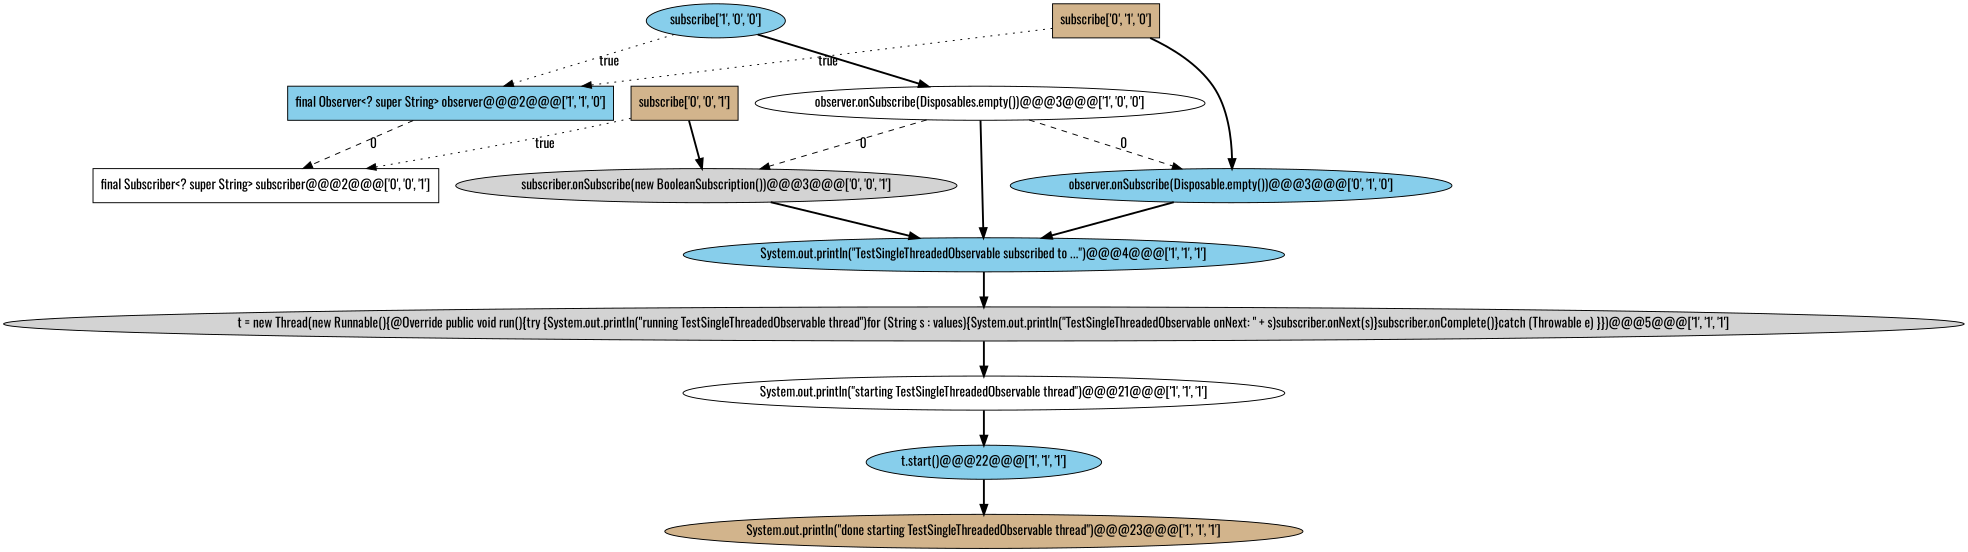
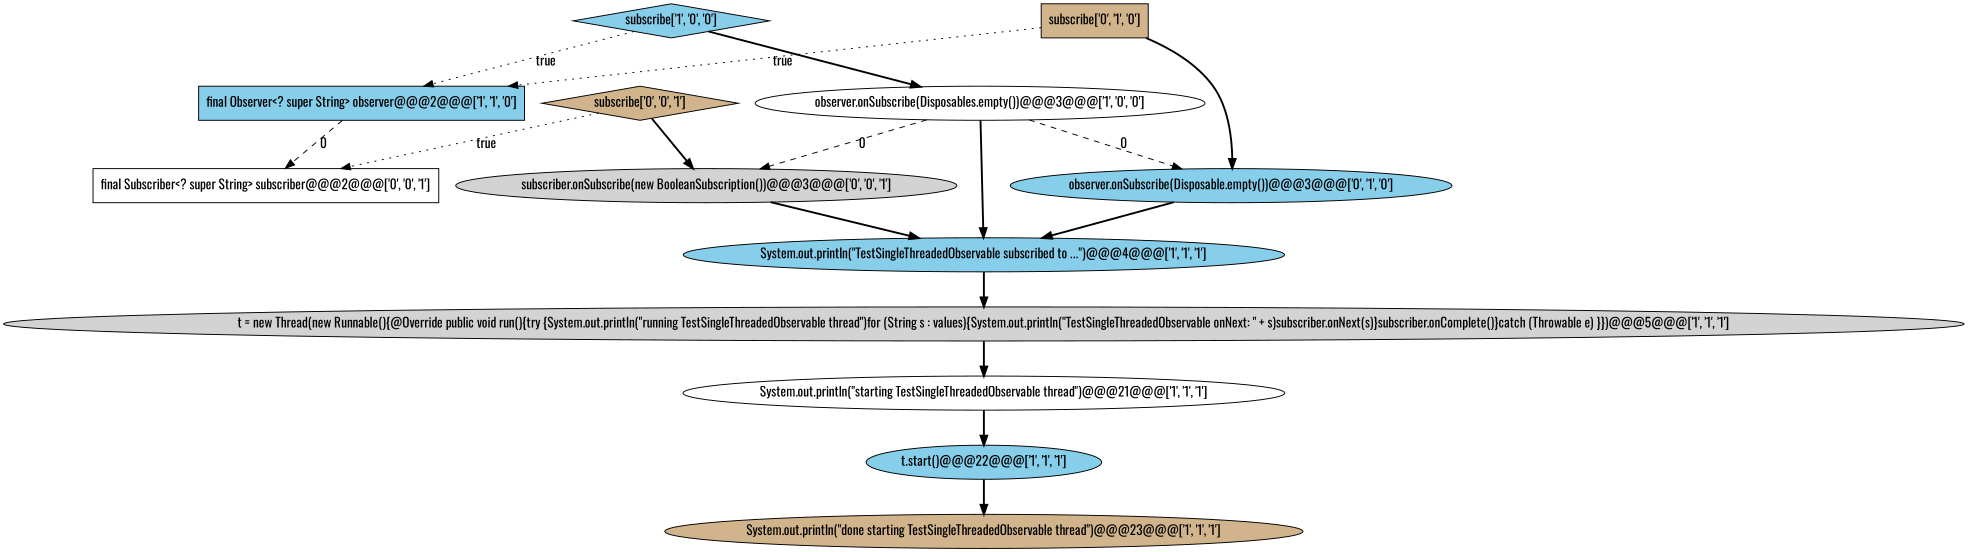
(716, 21) -> (671, 21)
(685, 103) -> (640, 103)
